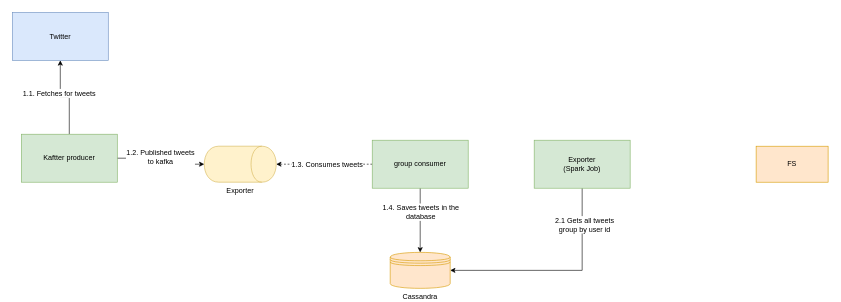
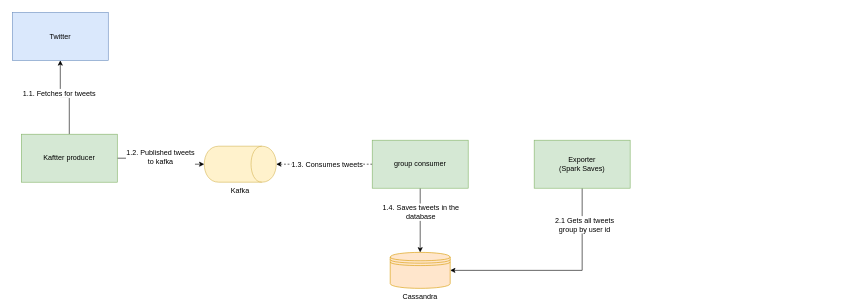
(582, 164) -> (582, 164)
(792, 164) -> none
(240, 191) -> (240, 191)
